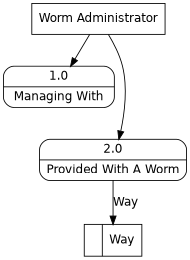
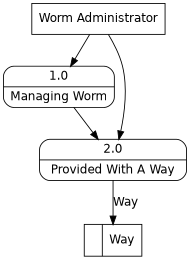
(59, 97) -> (59, 97)
none -> (83, 120)
(113, 170) -> (113, 170)
